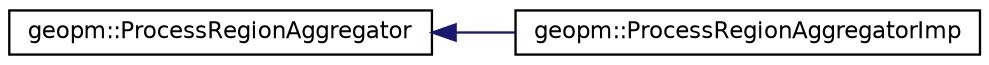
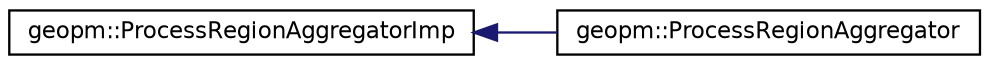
(486, 33) -> (527, 33)
